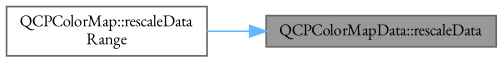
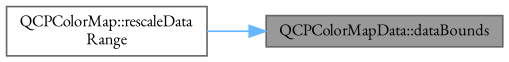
(381, 31) -> (384, 31)
